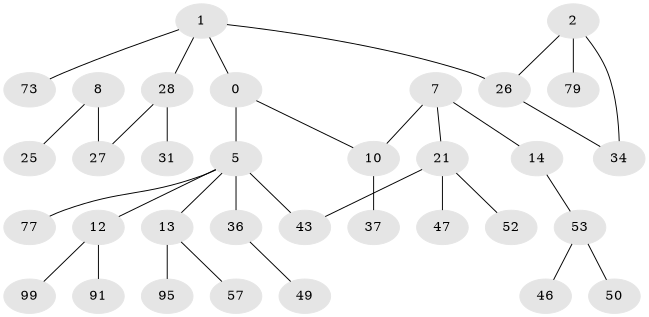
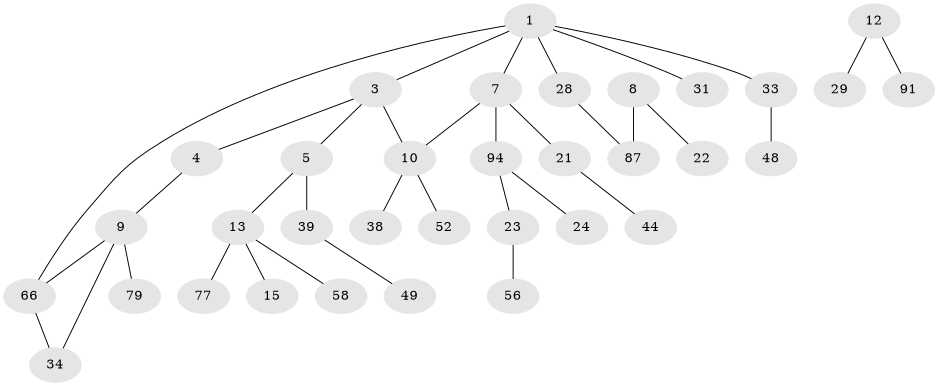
(573, 21) -> (121, 227)
none -> (513, 55)
(30, 90) -> (771, 90)
(236, 90) -> (376, 90)
(505, 90) -> (30, 296)
(167, 124) -> (618, 53)
(30, 159) -> (702, 159)
(98, 159) -> (634, 159)
none -> (197, 159)
(537, 159) -> (496, 159)
none -> (771, 159)
(133, 193) -> (221, 262)
(167, 193) -> none
(477, 193) -> (427, 193)
(236, 227) -> (307, 227)
(305, 227) -> none
(374, 227) -> (376, 227)
(442, 227) -> (651, 227)
(580, 227) -> (513, 227)
none -> (582, 227)
(30, 296) -> (840, 90)
(167, 296) -> (272, 296)
(236, 296) -> (341, 296)
(546, 296) -> (513, 296)
(614, 296) -> none
